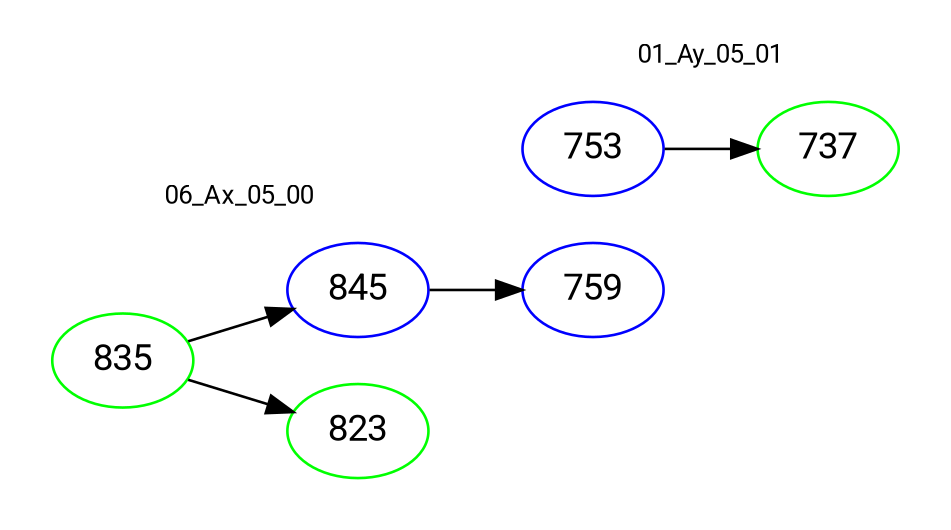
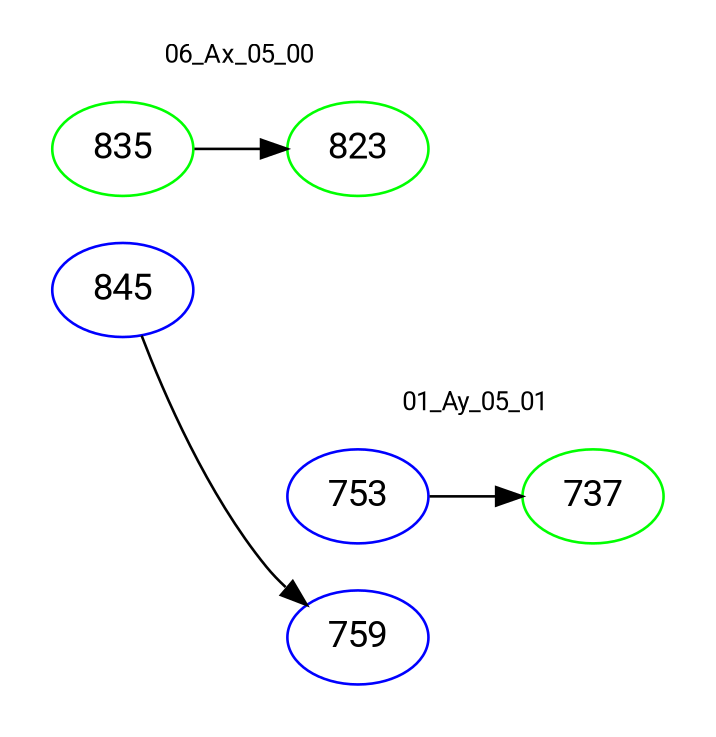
(228, 329) -> none
